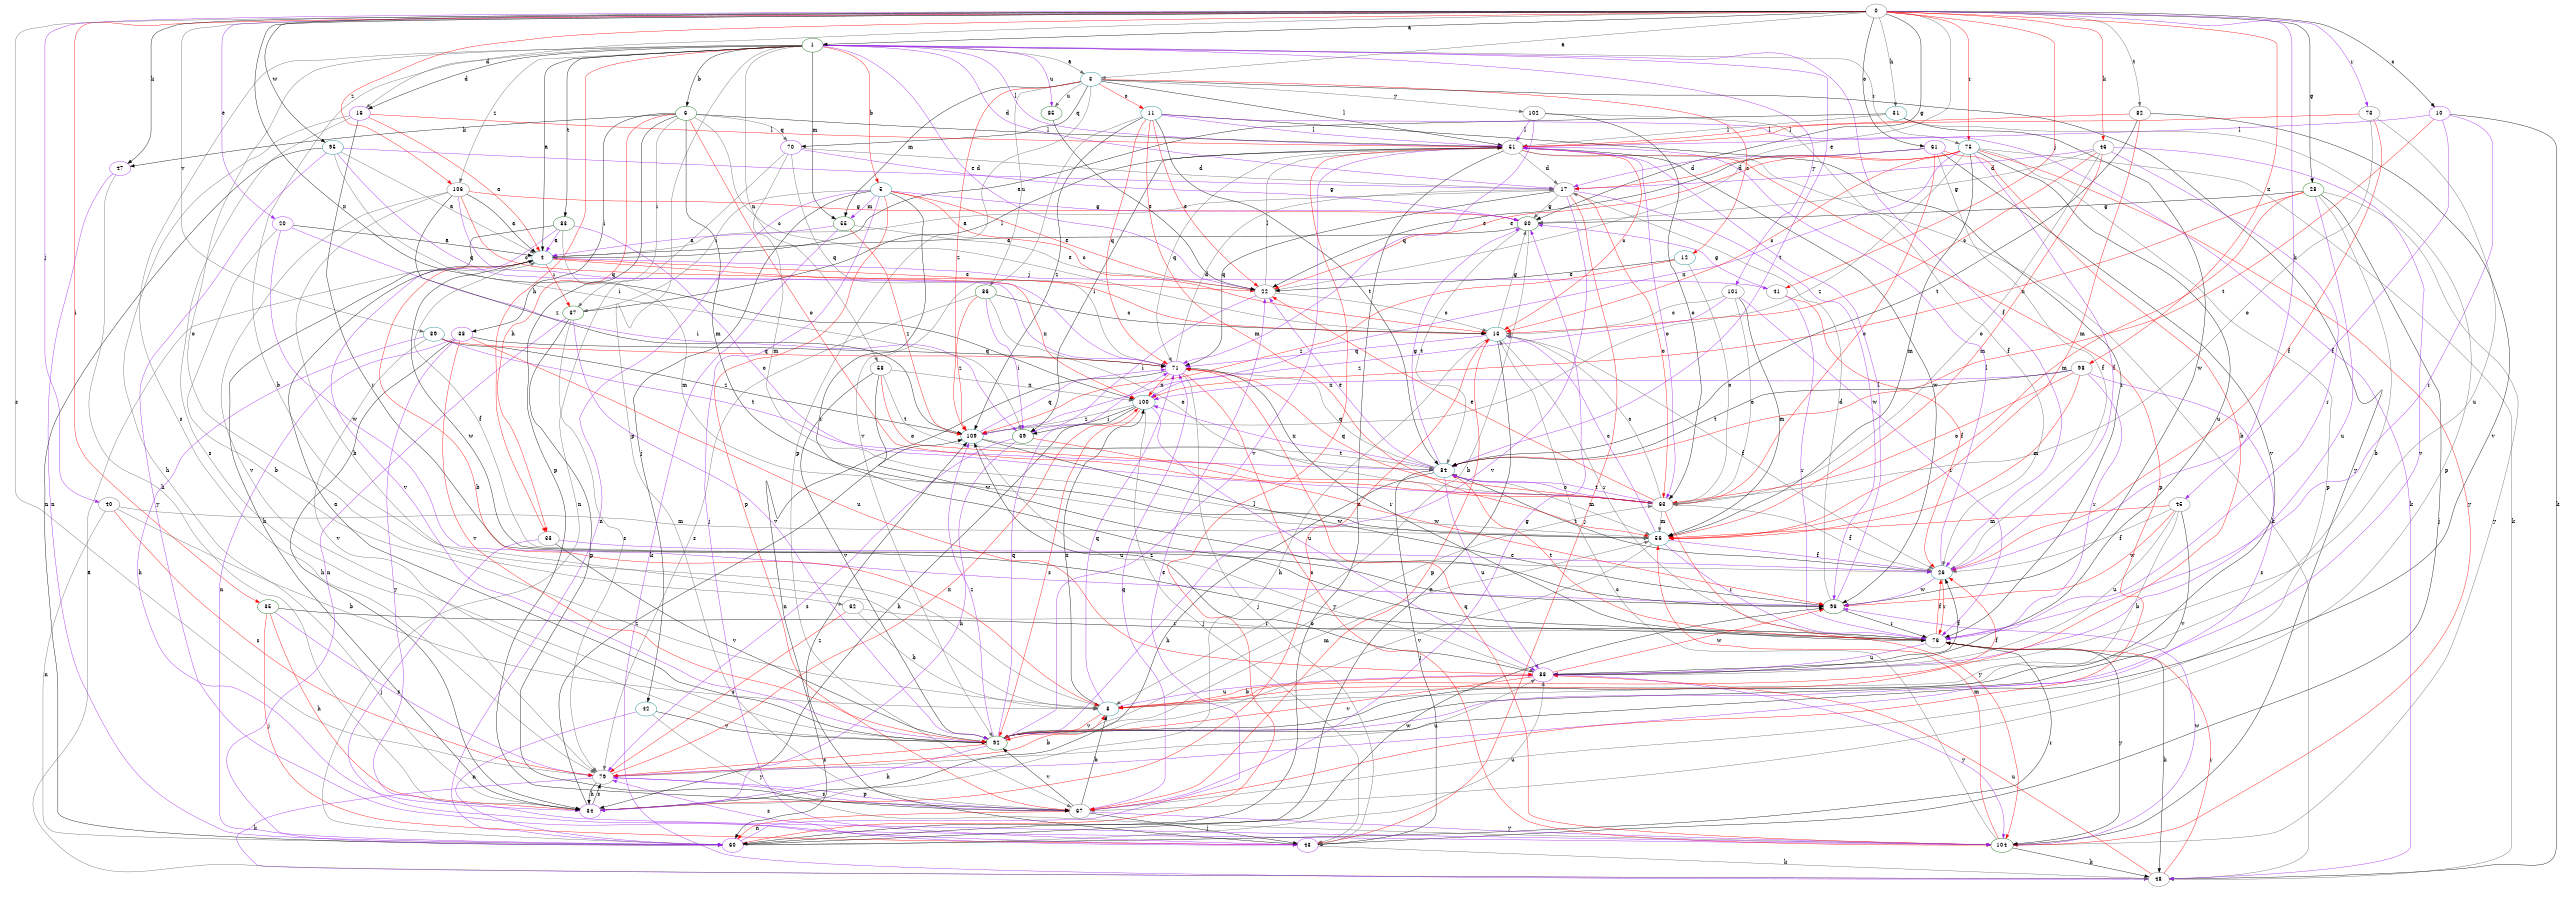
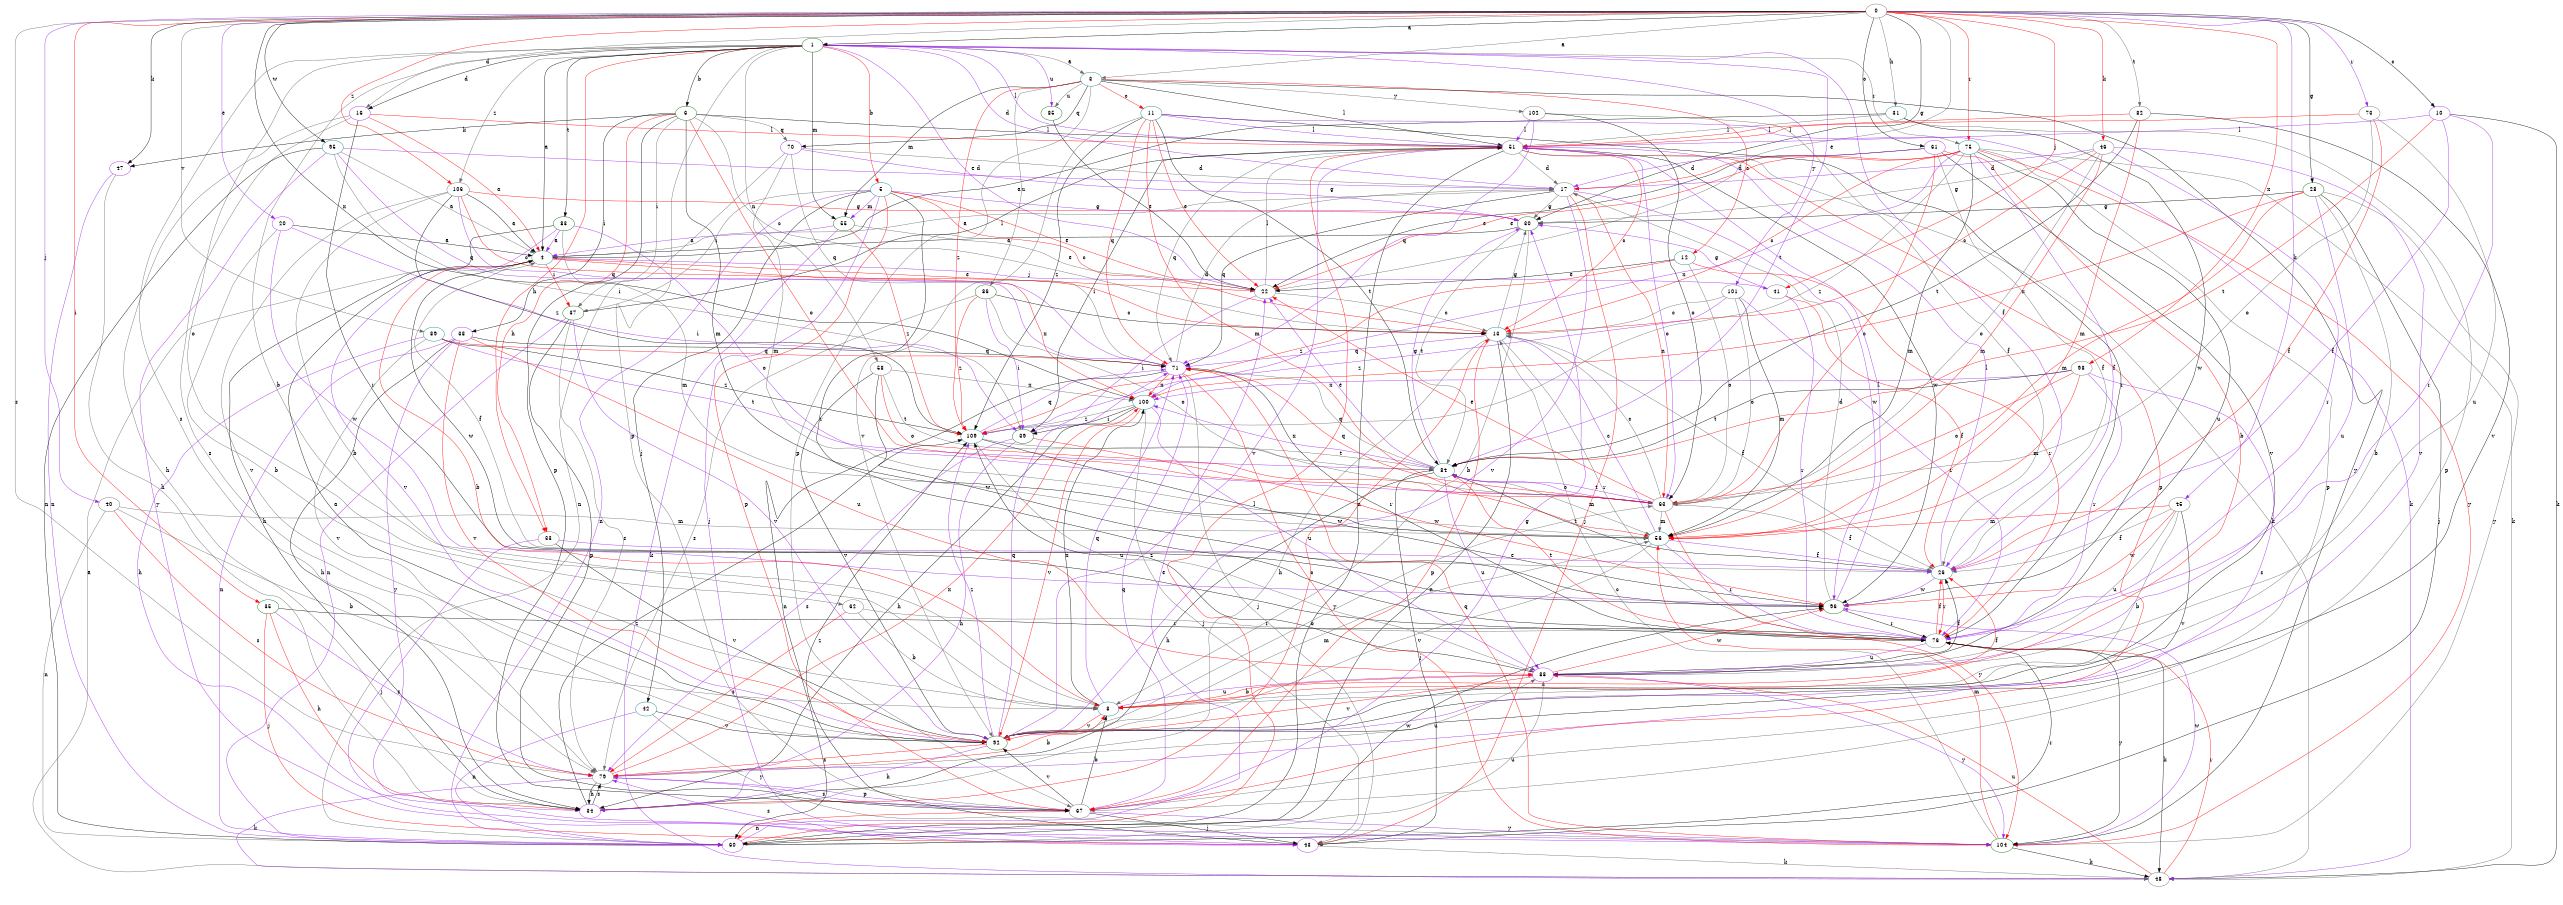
(1663, 351) -> (1663, 351)
none -> (1975, 394)
(1050, 573) -> (1050, 573)
